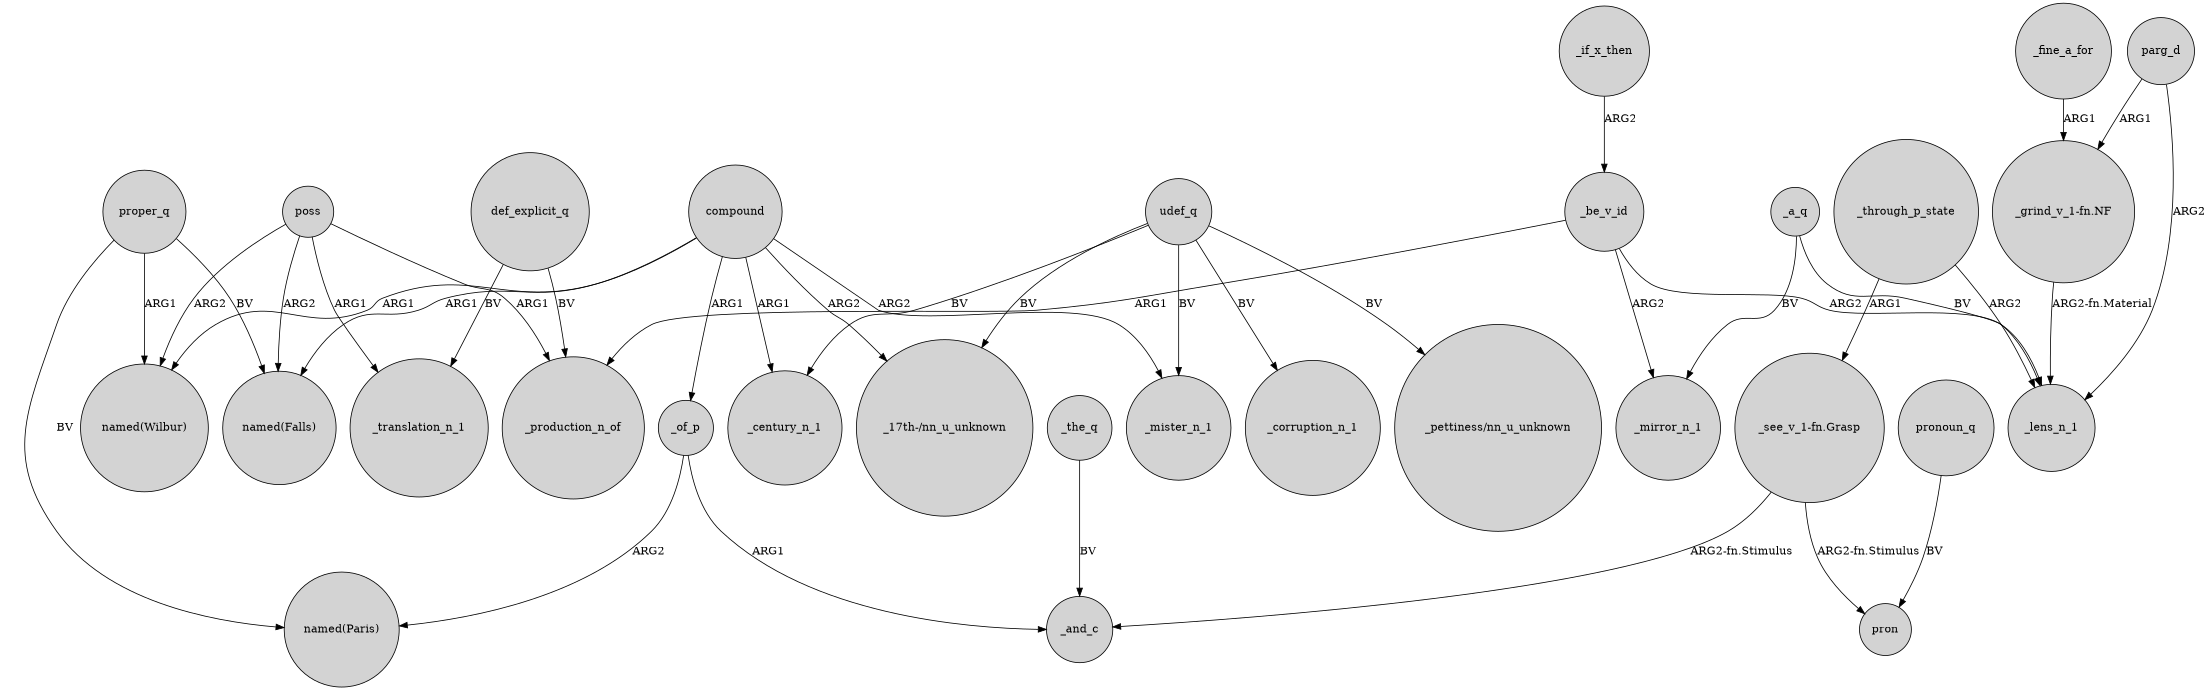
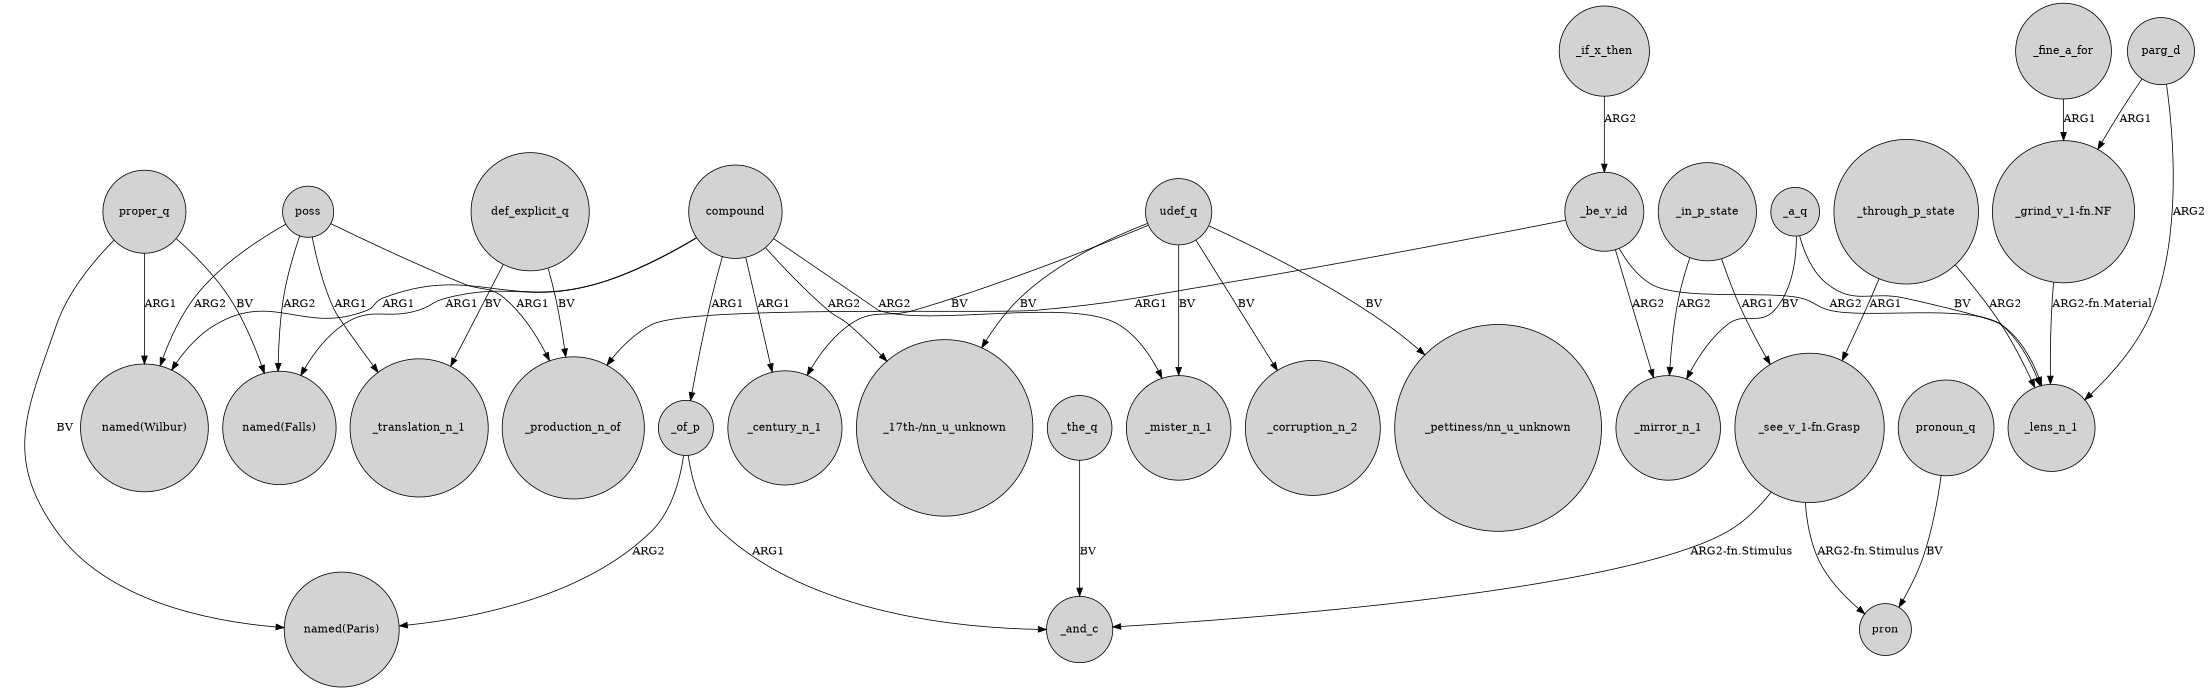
none -> (1707, 212)
(1313, 428) -> (1313, 428)
